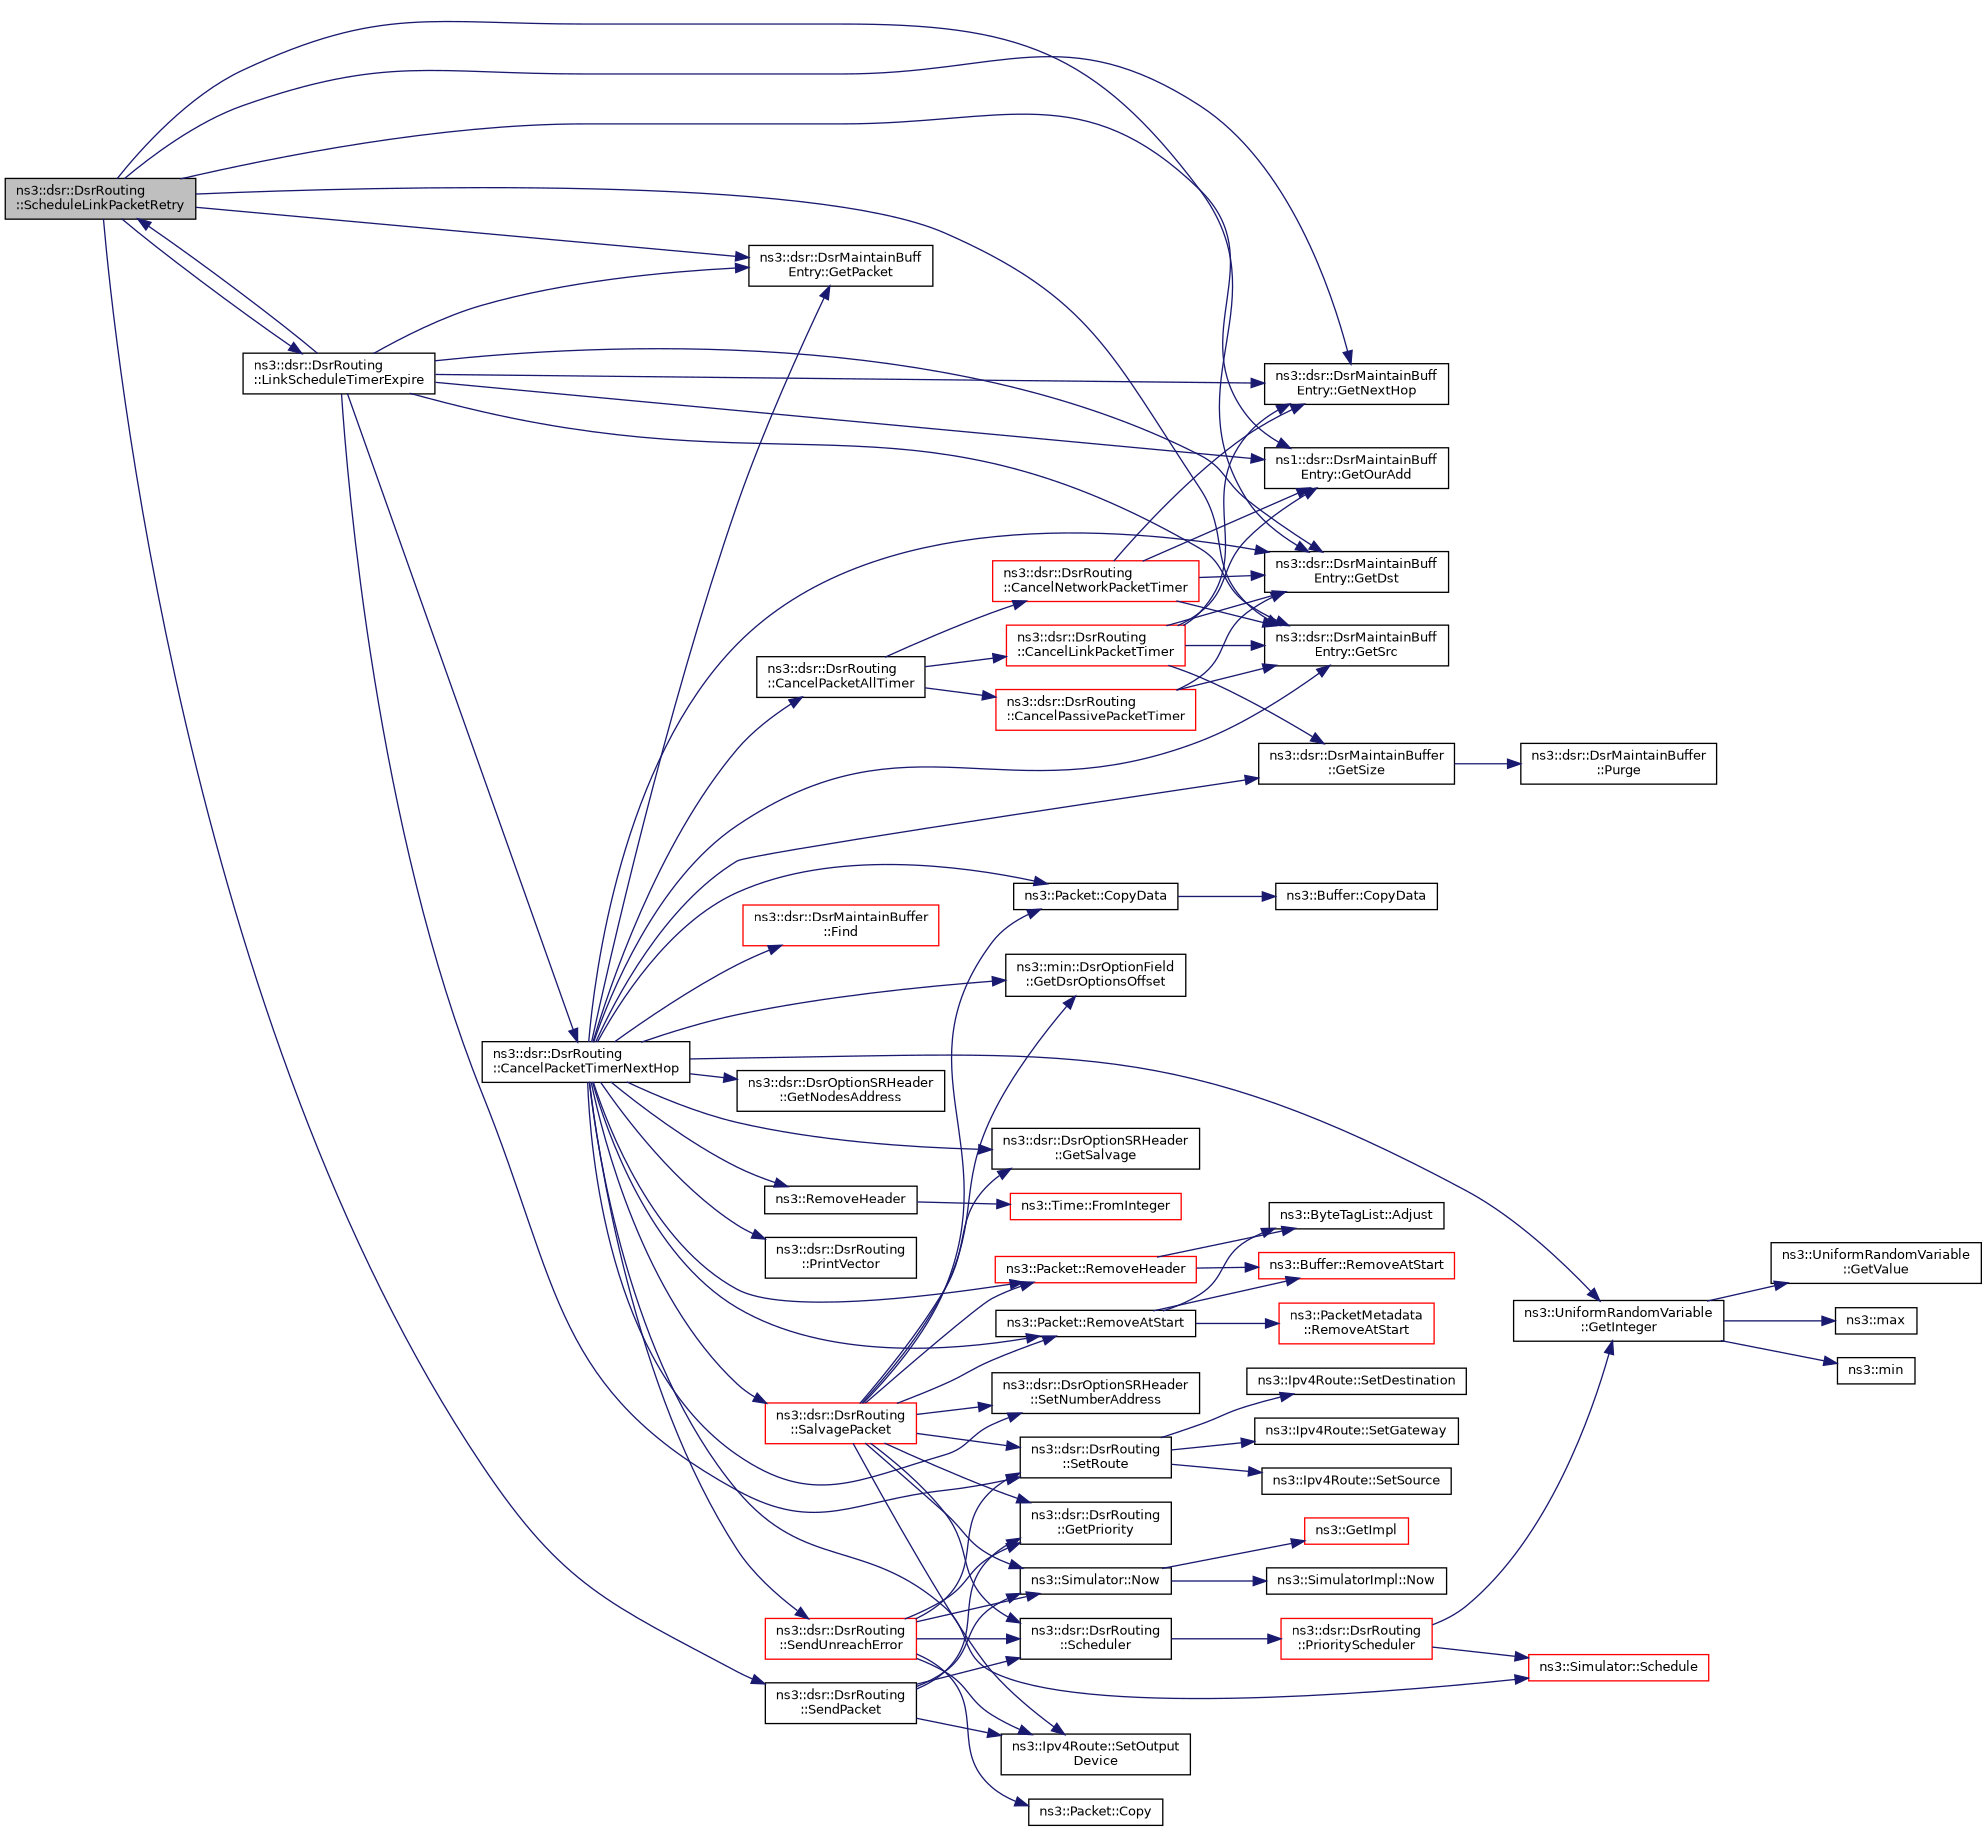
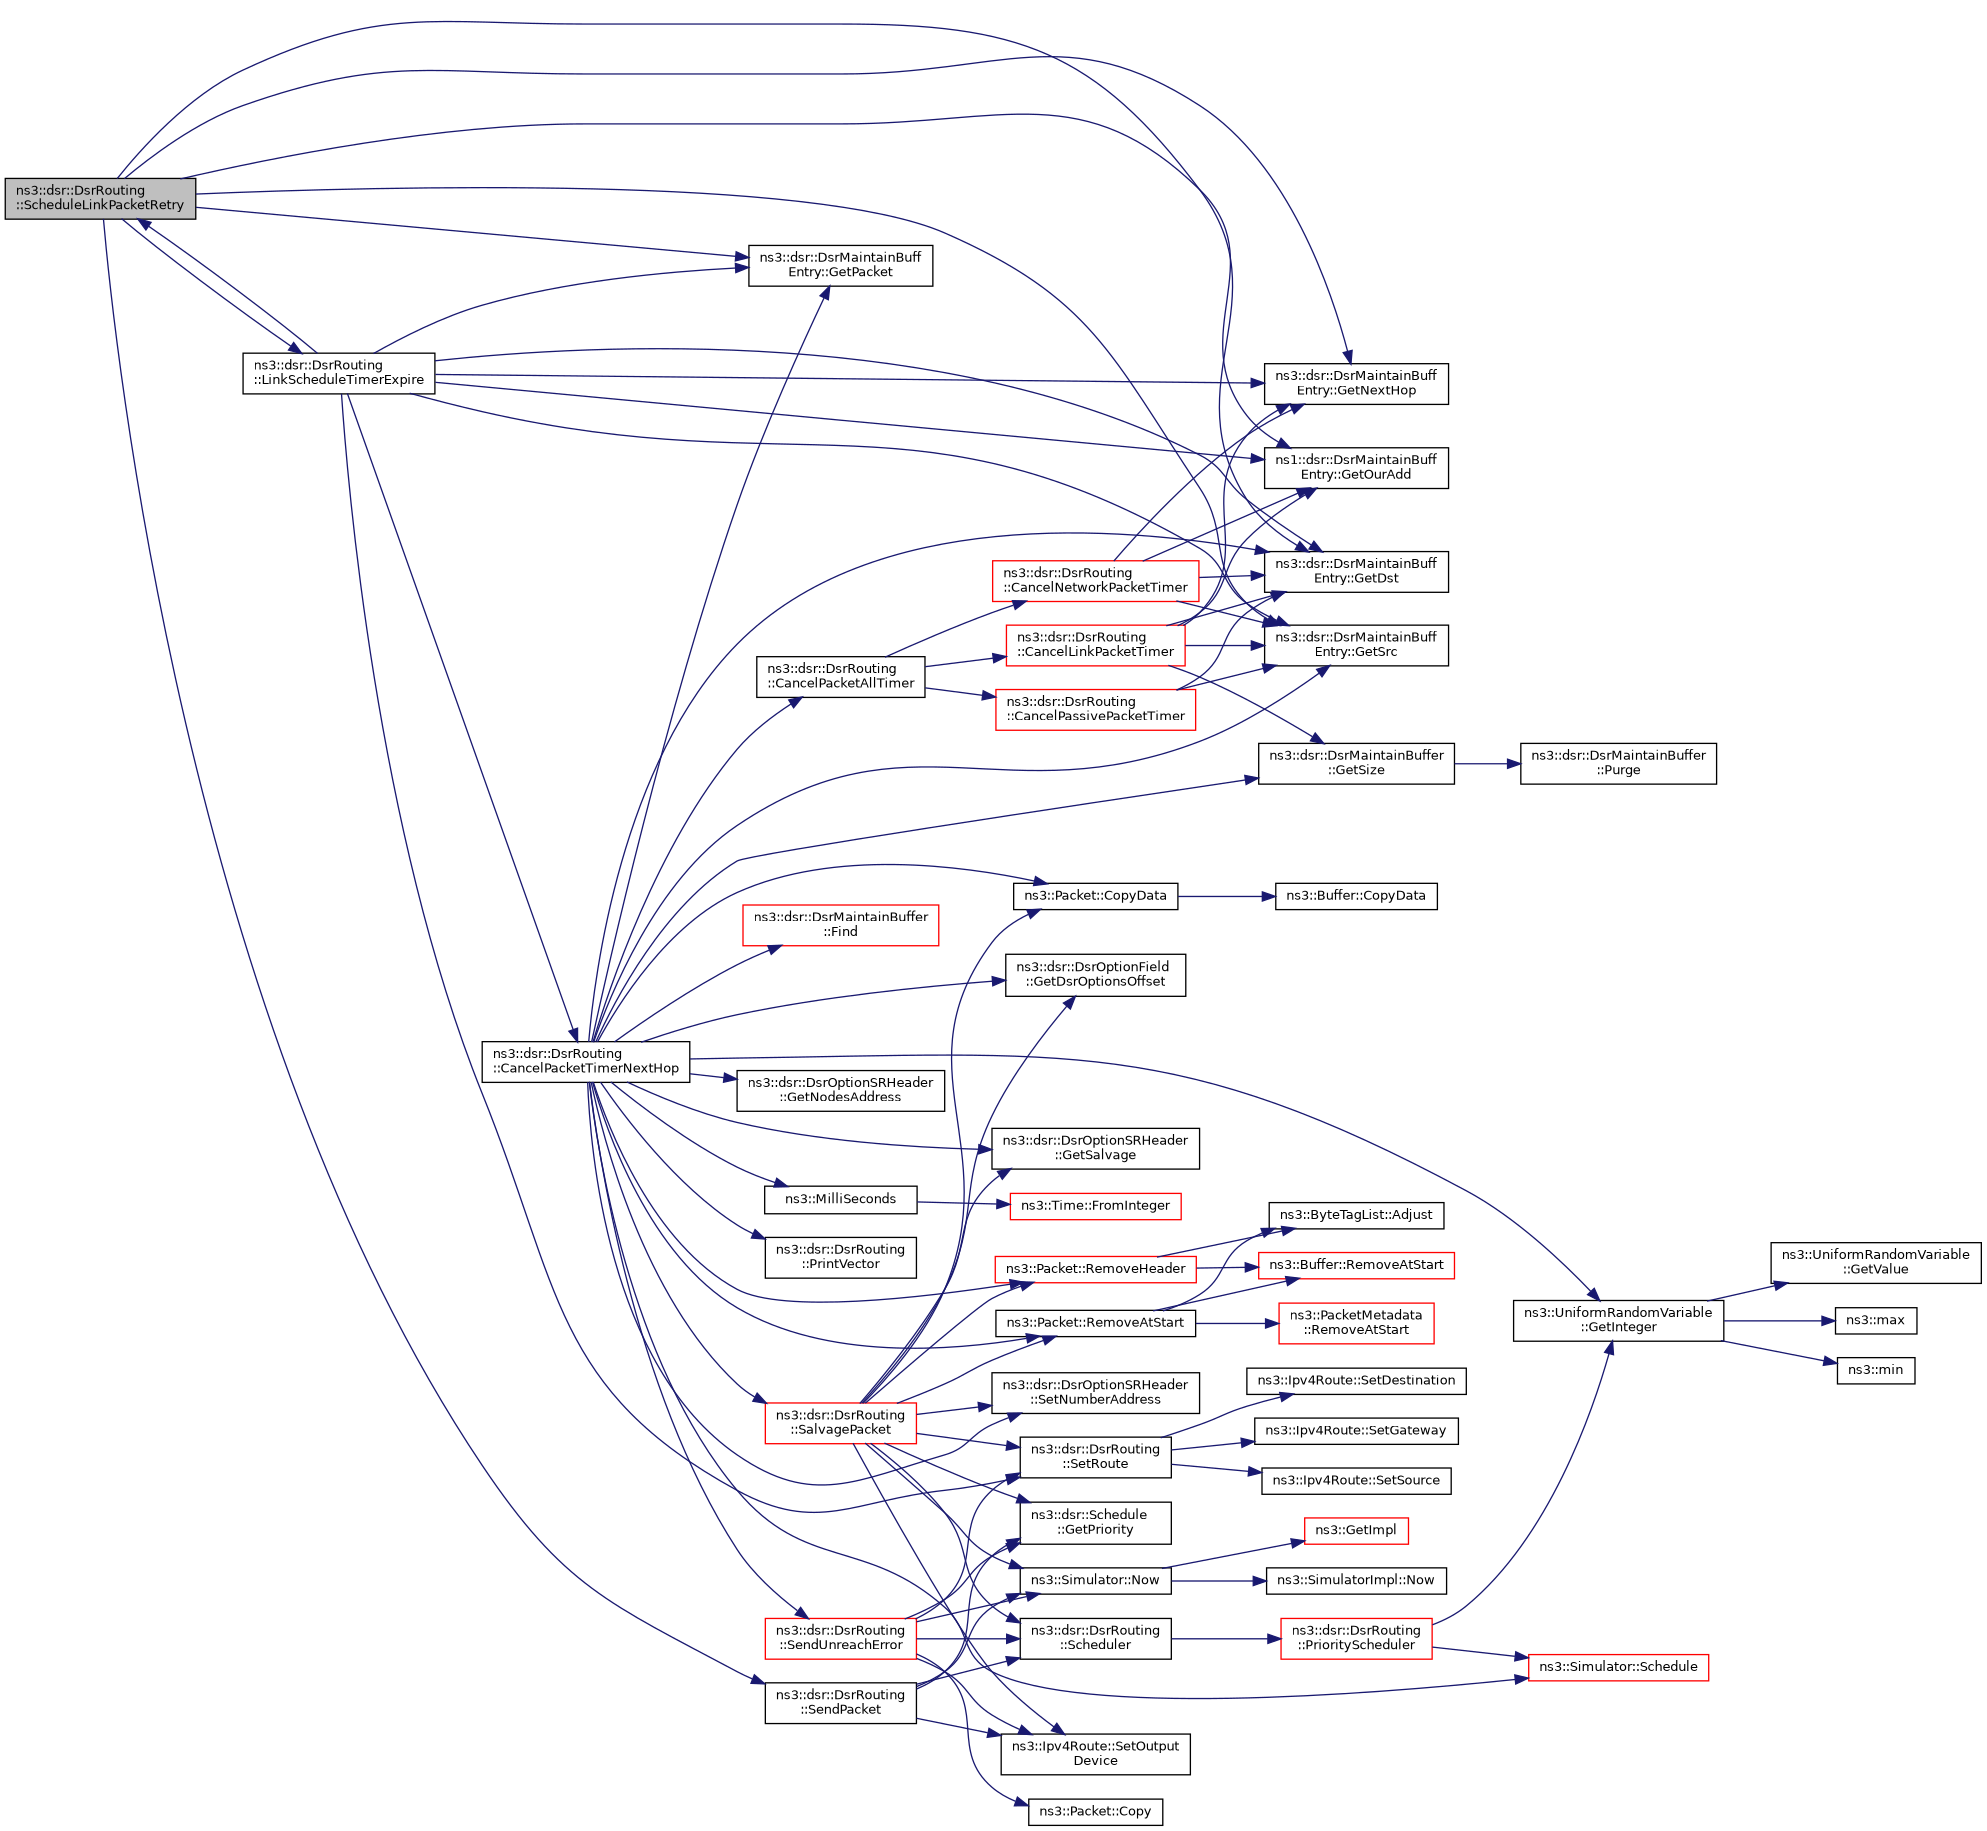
(1096, 975) -> (1096, 975)
(841, 1200) -> (841, 1200)
(1096, 1523) -> (1096, 1523)
